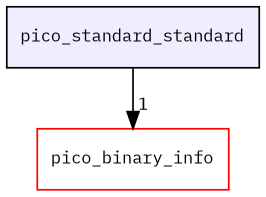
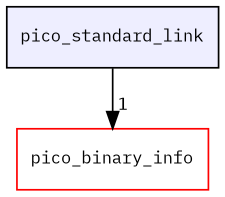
(133, 37) -> (113, 37)
